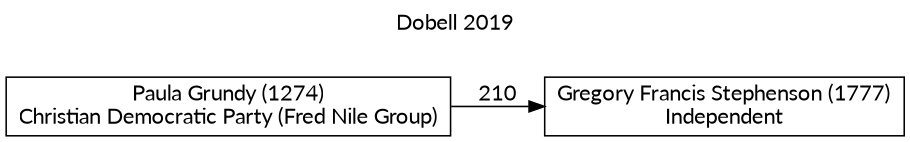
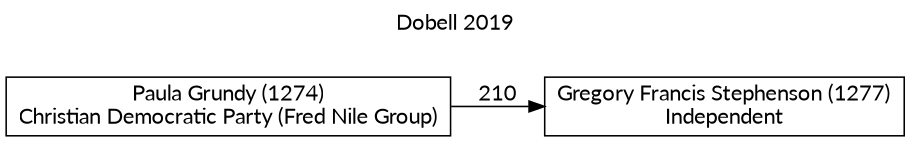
(724, 106) -> (724, 106)
